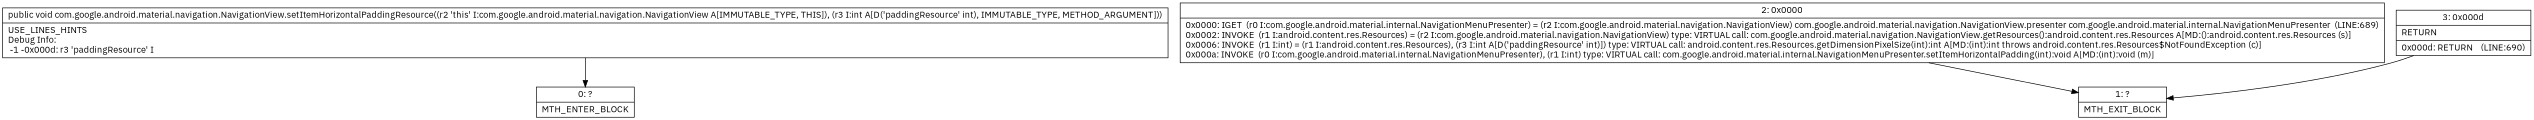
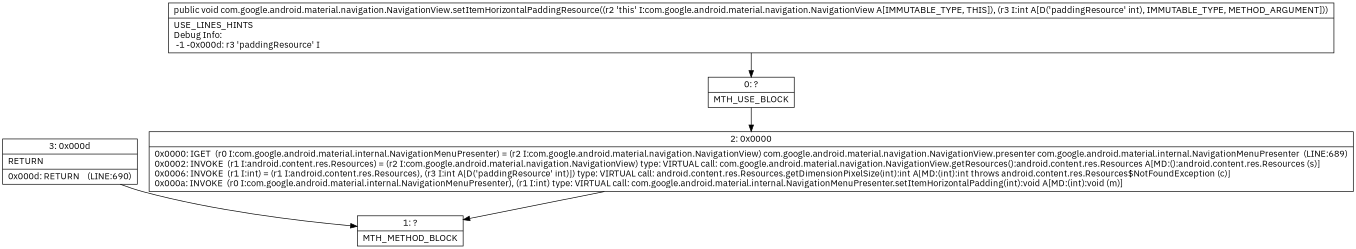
(585, 109) -> (751, 100)
(2123, 109) -> (410, 238)
none -> (751, 116)
